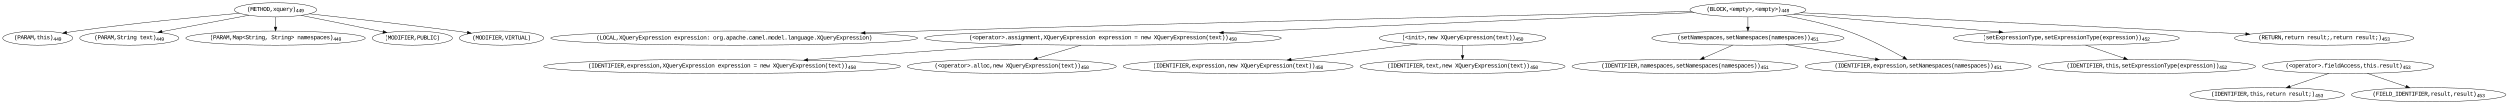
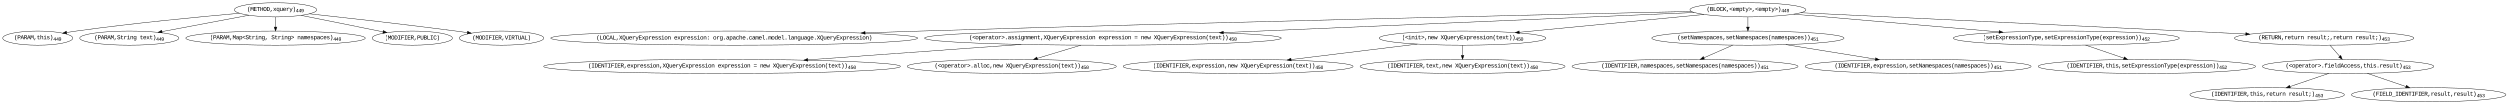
(1846, 30) -> (1612, 23)
none -> (2335, 51)
